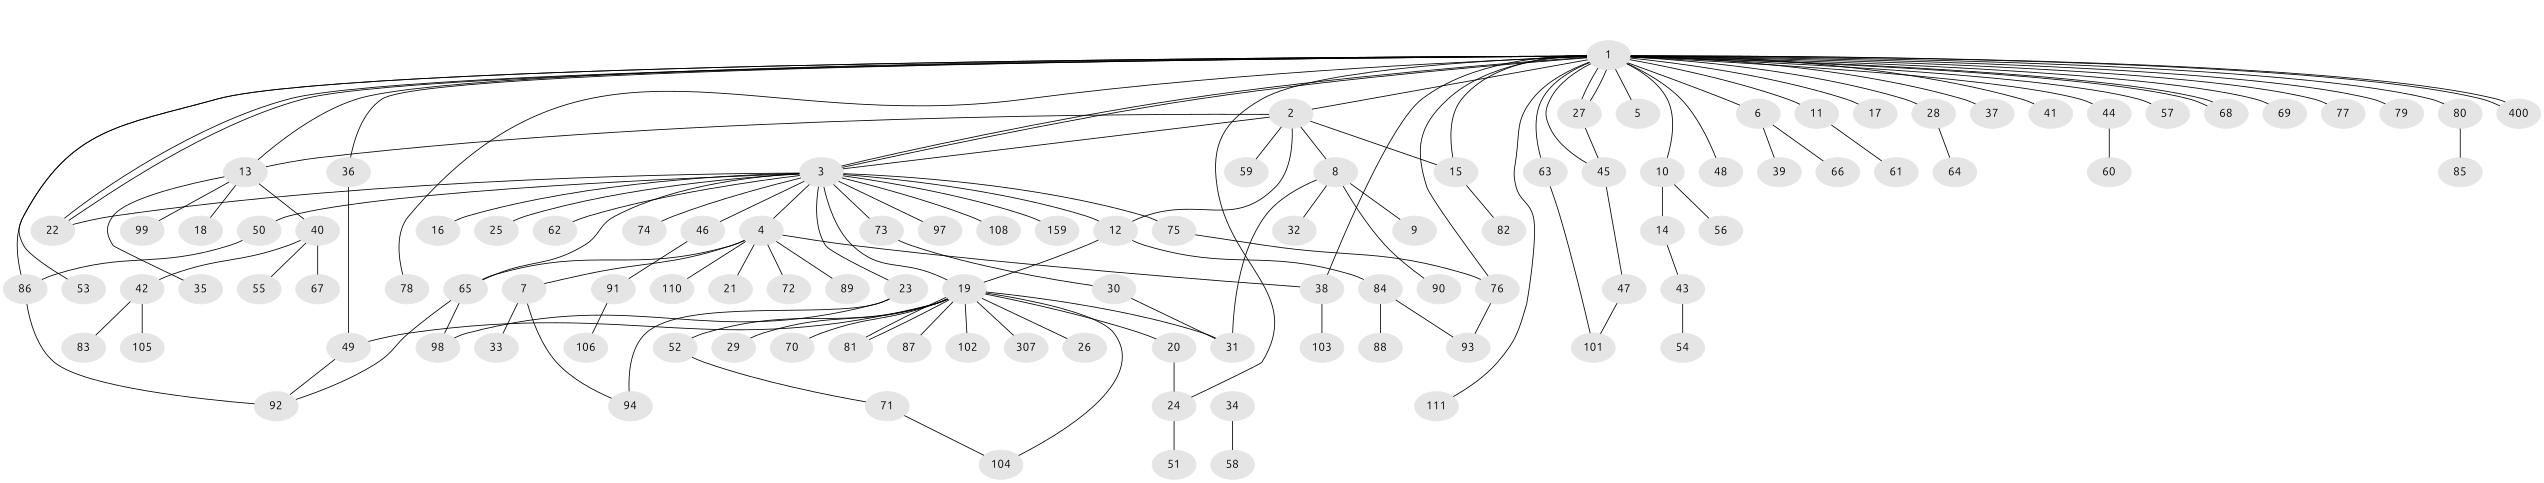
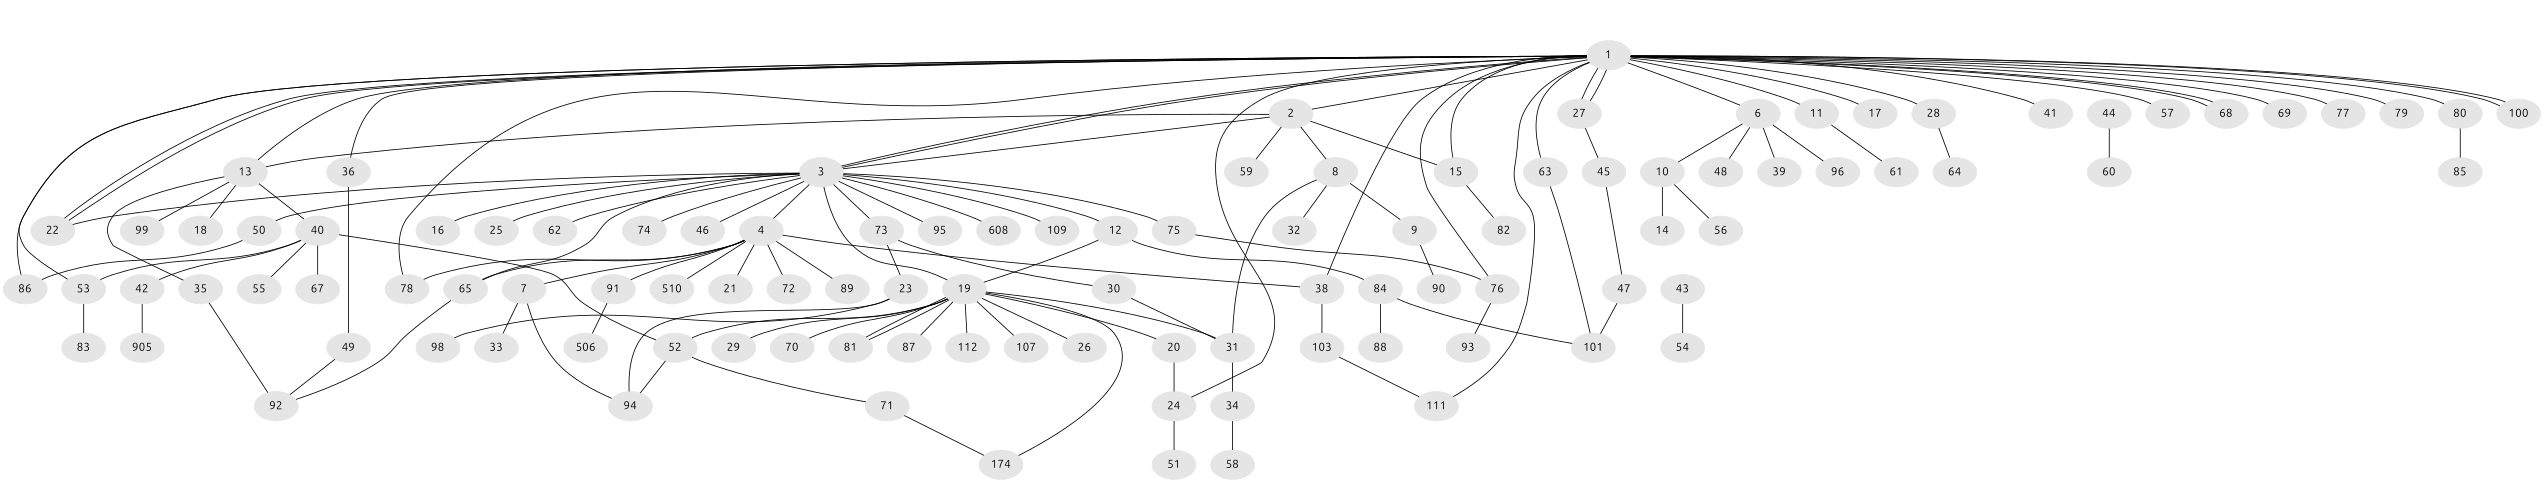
(1979, 82) -> none
(1682, 100) -> (1740, 143)
(1668, 102) -> (1710, 143)
(1546, 112) -> none
(1638, 114) -> none
(1992, 114) -> none
(2519, 114) -> (2519, 114)
(1838, 172) -> (1838, 172)
(1237, 208) -> none
(940, 231) -> (940, 231)
(999, 231) -> (999, 231)
(1057, 231) -> (1057, 231)
(1378, 237) -> (1426, 259)
(830, 249) -> (893, 259)
(670, 253) -> (664, 267)
none -> (482, 258)
none -> (201, 260)
none -> (527, 260)
(1672, 260) -> none
(672, 289) -> (672, 289)
(113, 318) -> (84, 319)
(452, 318) -> none
(1424, 319) -> (1488, 326)
(674, 328) -> none
(142, 348) -> (142, 348)
(586, 348) -> (586, 348)
(968, 348) -> (968, 348)
(1026, 348) -> (1026, 348)
none -> (1233, 371)
none -> (653, 377)
none -> (1379, 377)
(120, 386) -> (238, 348)
(1001, 465) -> (1001, 465)
